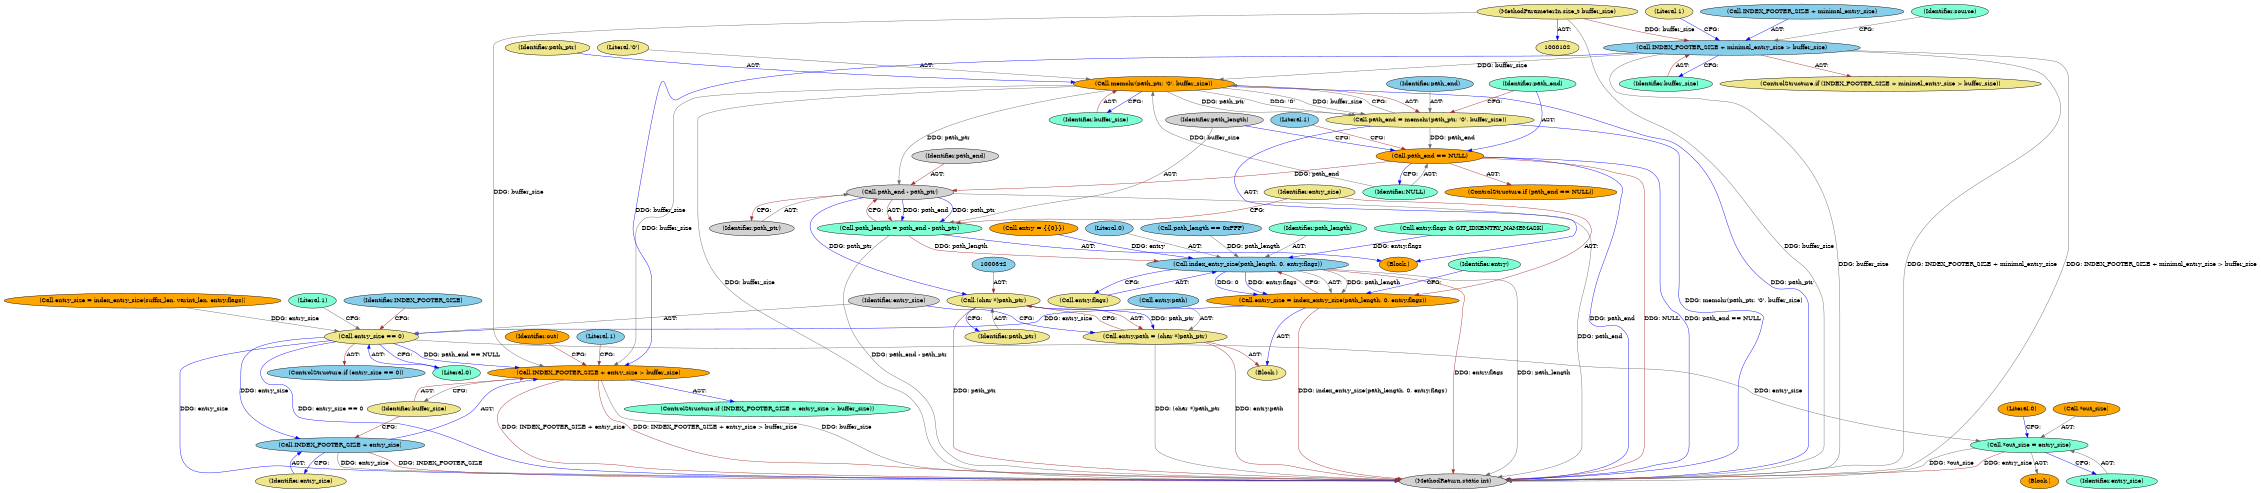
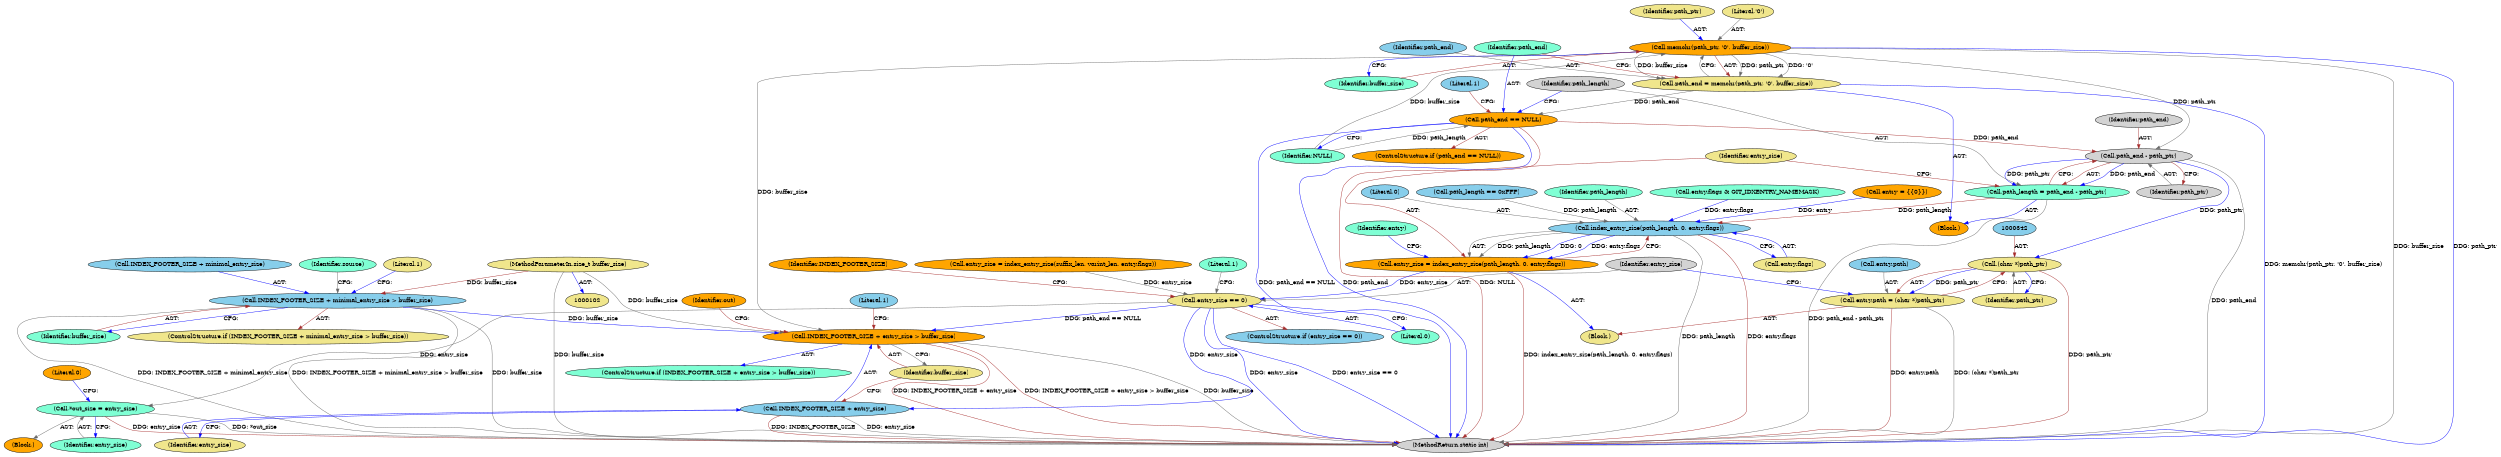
(1435, 66) -> none
(1432, 174) -> (1439, 138)
(413, 301) -> (838, 265)
(2087, 409) -> none
